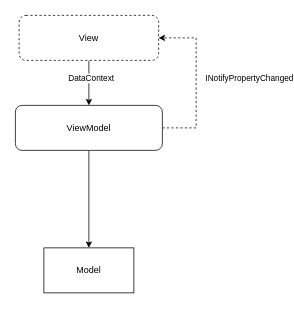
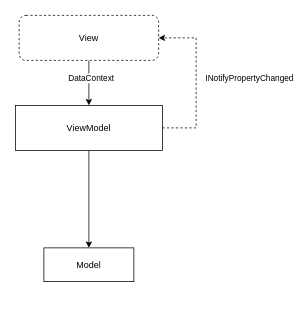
(89, 128) -> (89, 128)
(89, 270) -> (89, 265)
